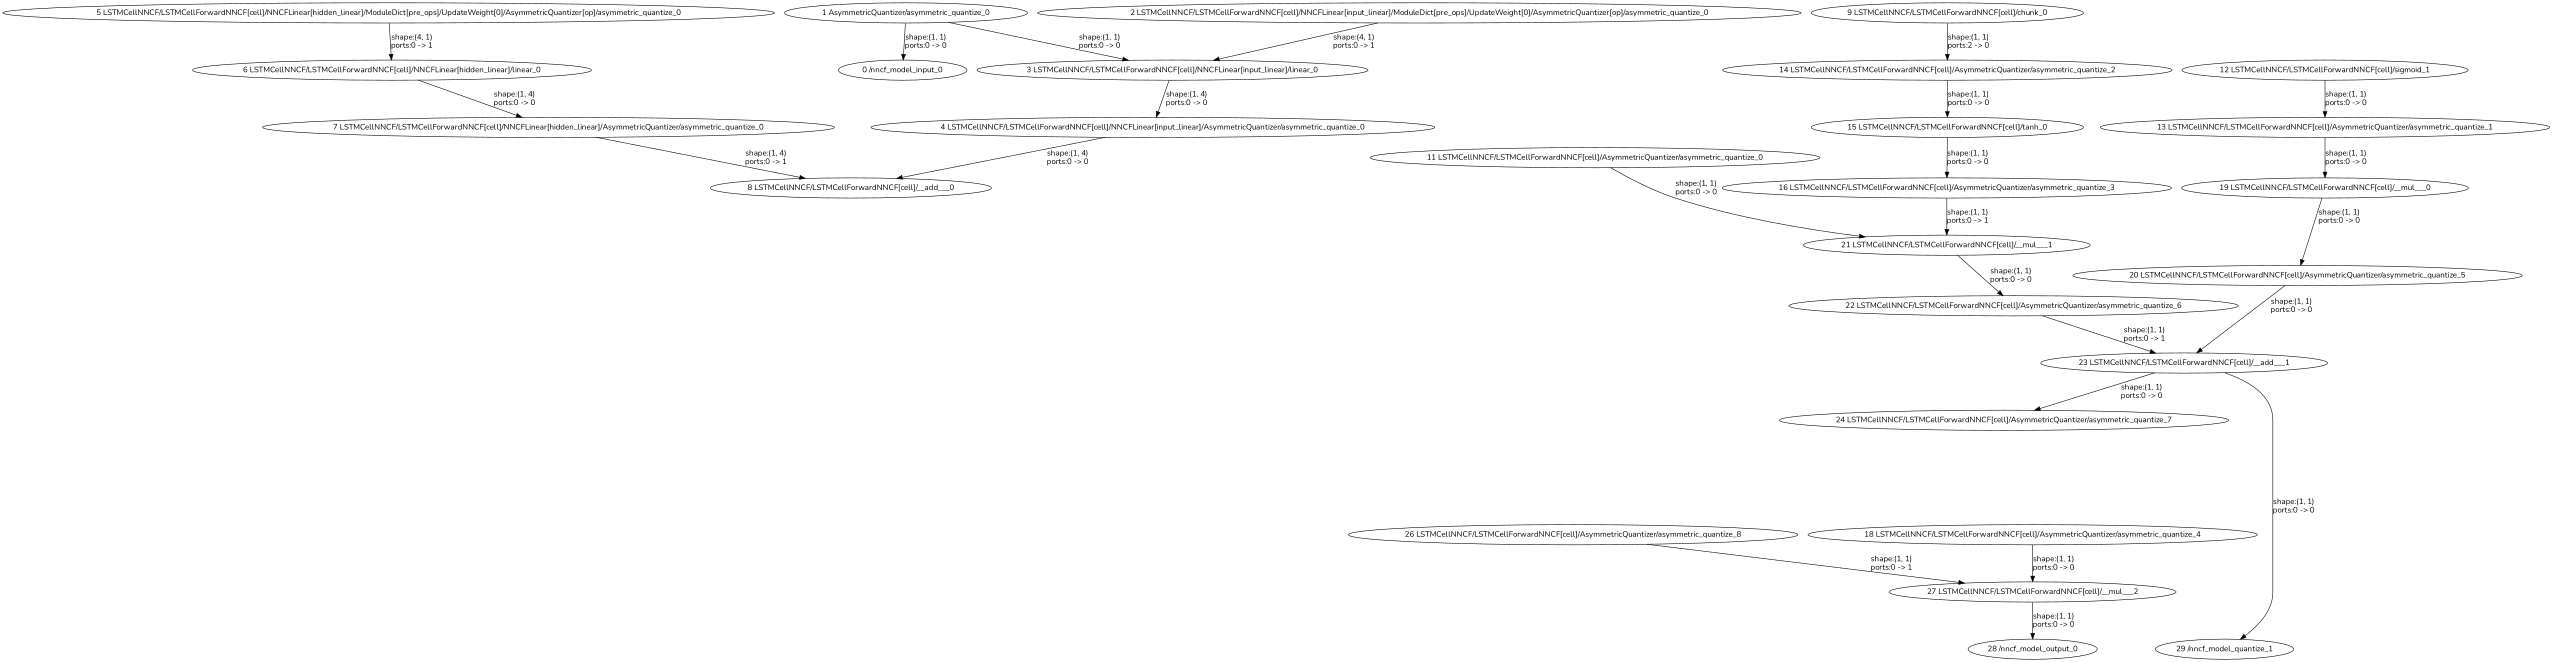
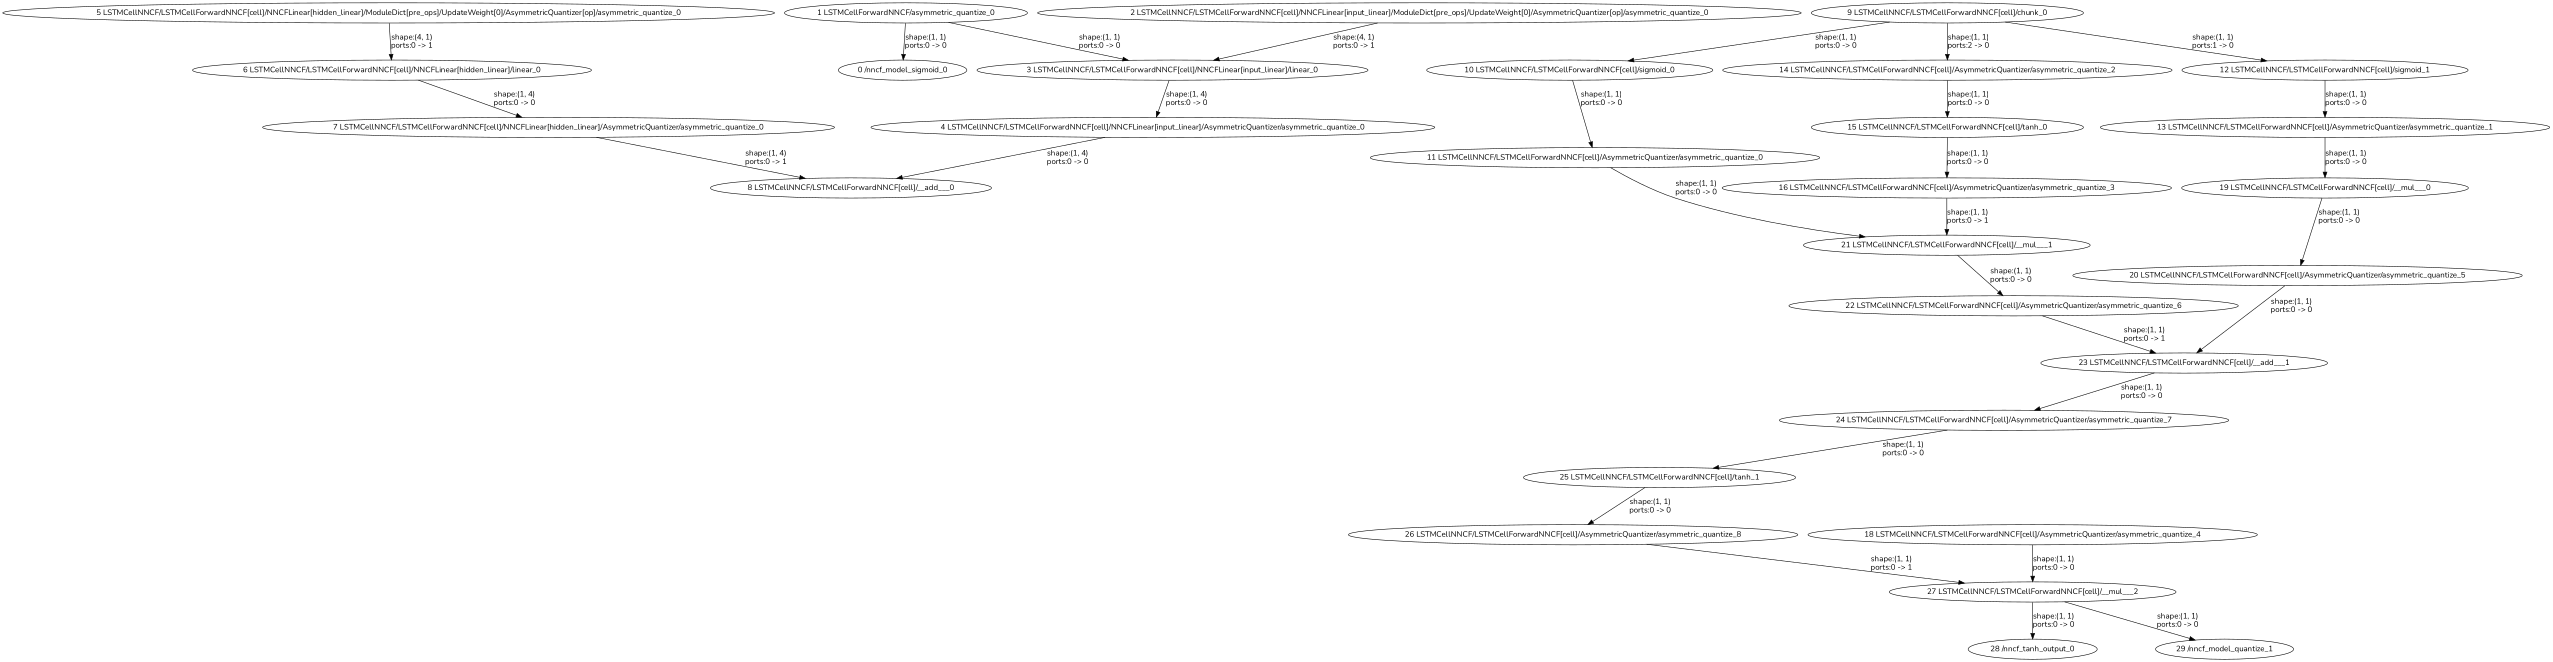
(906, 13) -> (906, 13)
none -> (2133, 41)
(903, 70) -> (903, 70)
none -> (1570, 70)
none -> (1660, 478)
(2273, 497) -> (2127, 620)
(2033, 649) -> (2033, 649)
